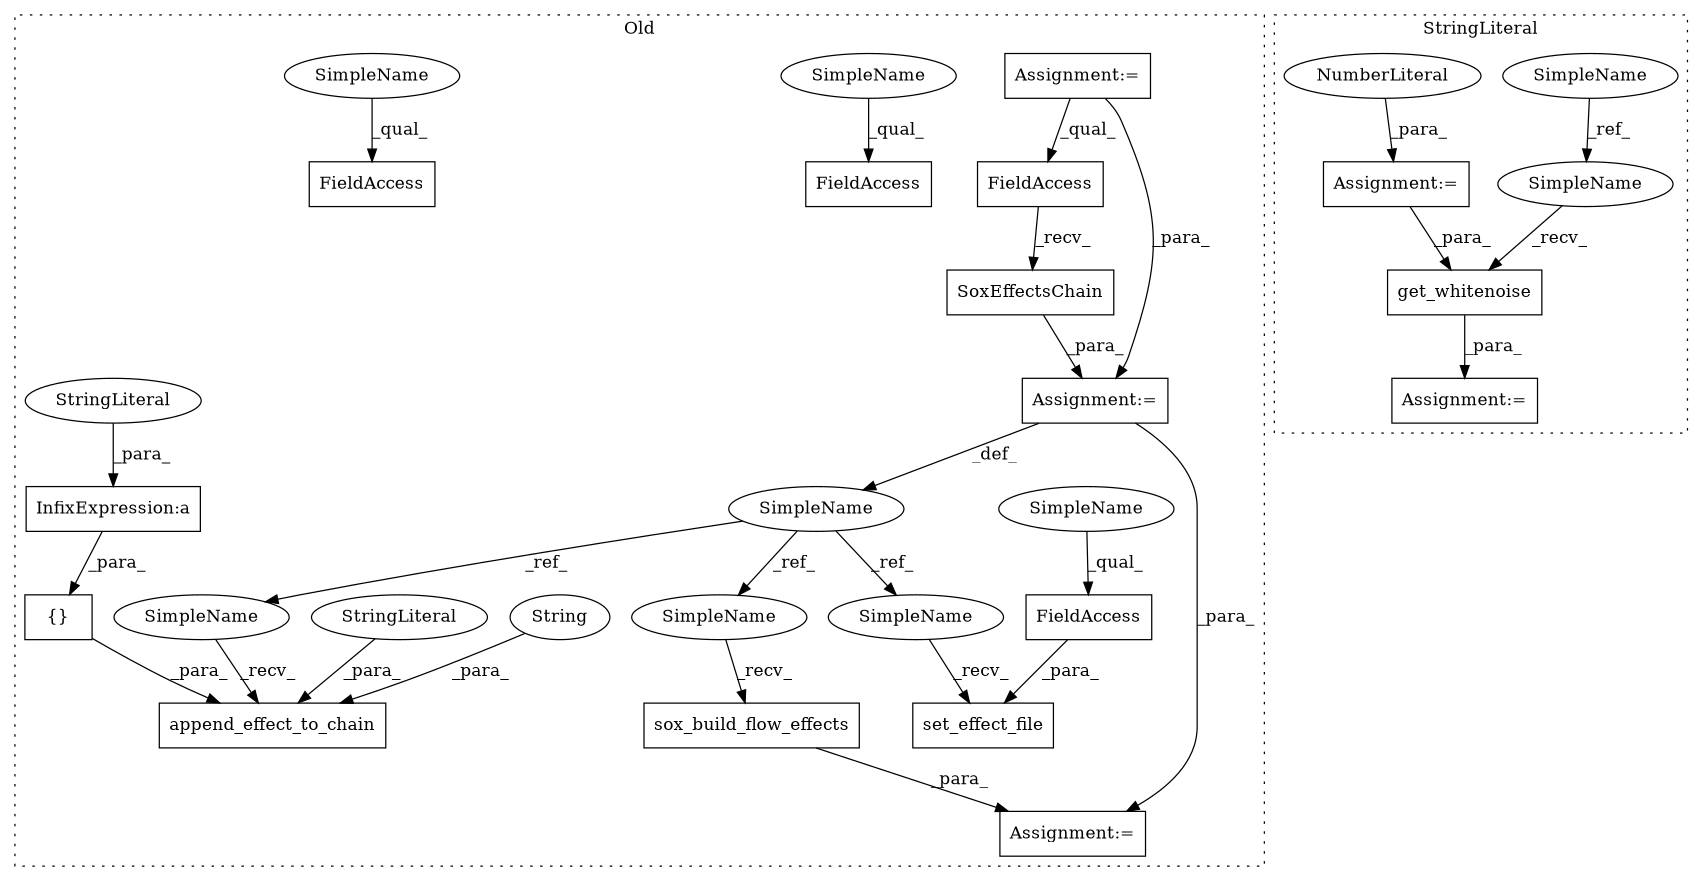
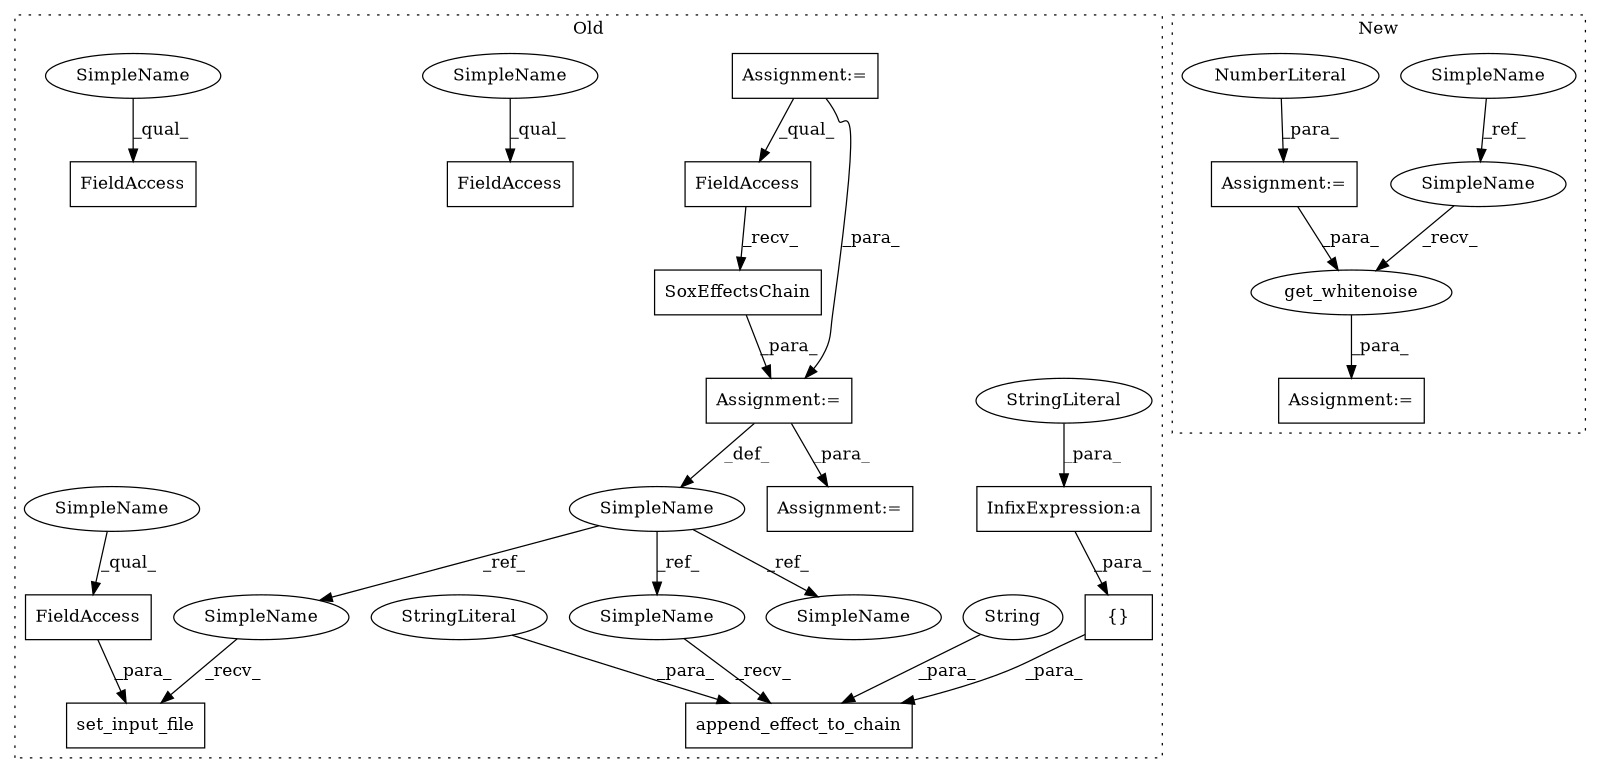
(1481, 29) -> (1379, 29)
(1465, 292) -> (1351, 292)
(752, 726) -> none
(983, 726) -> (136, 726)
